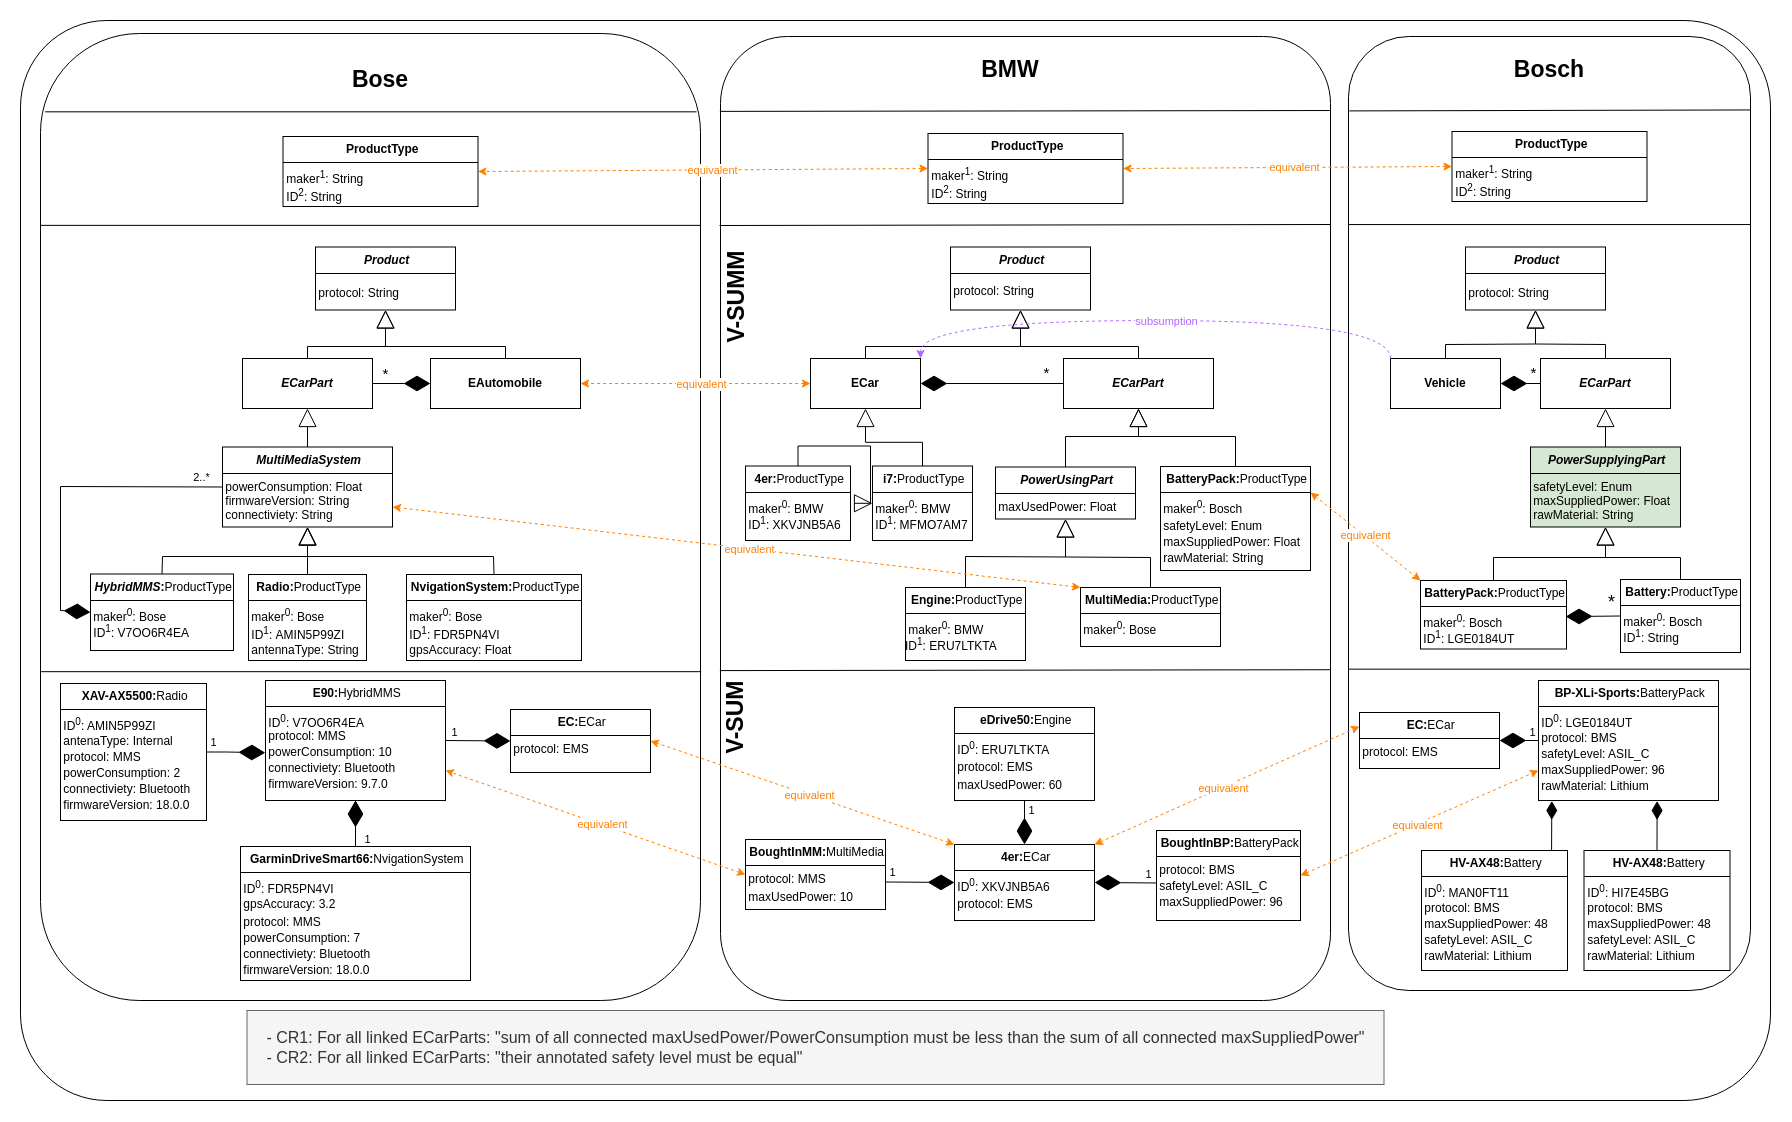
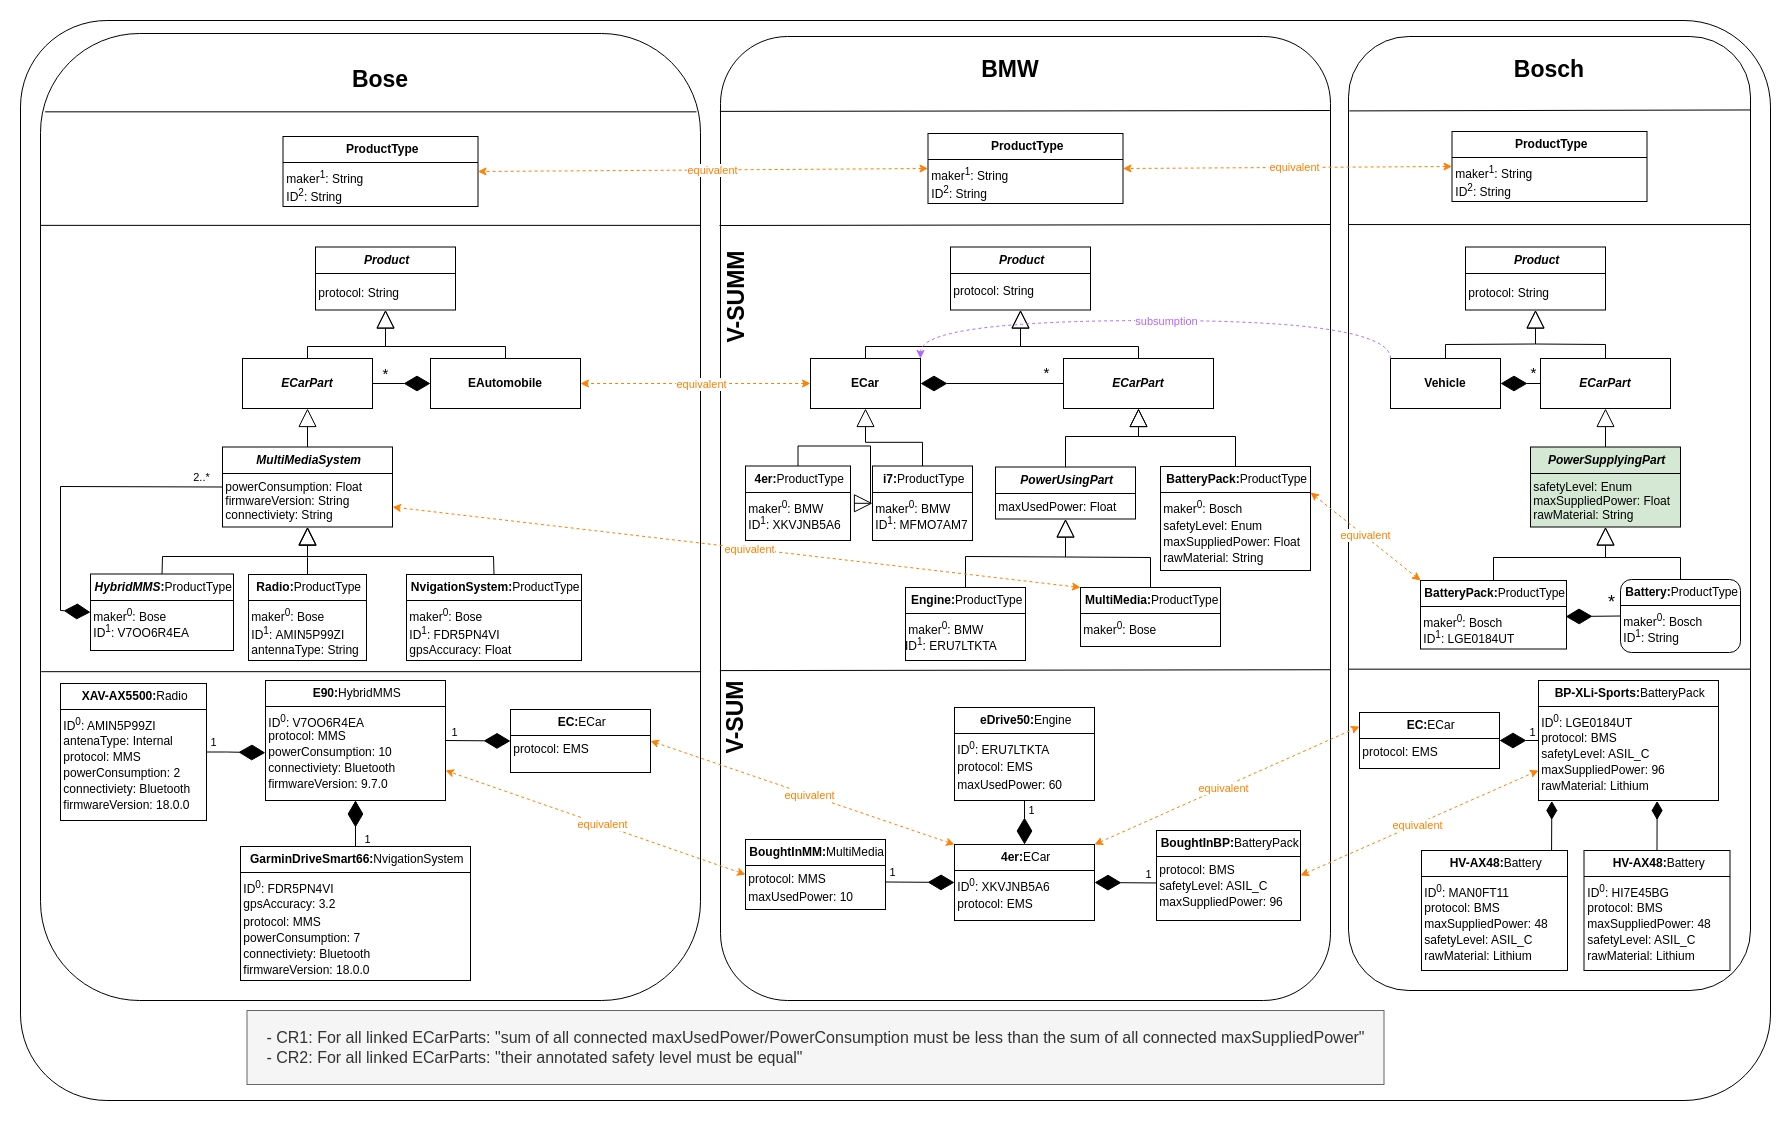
(1681, 616) -> (1681, 616)
